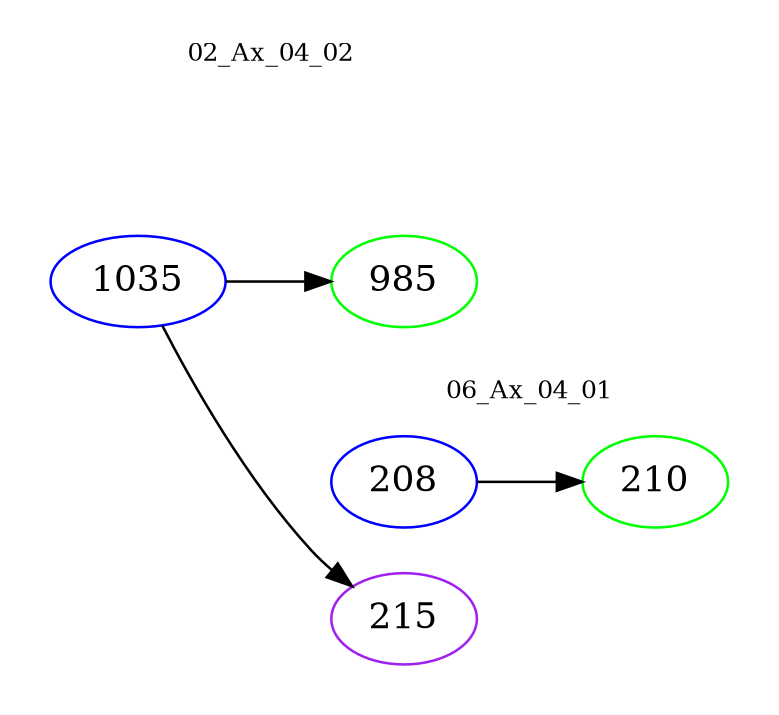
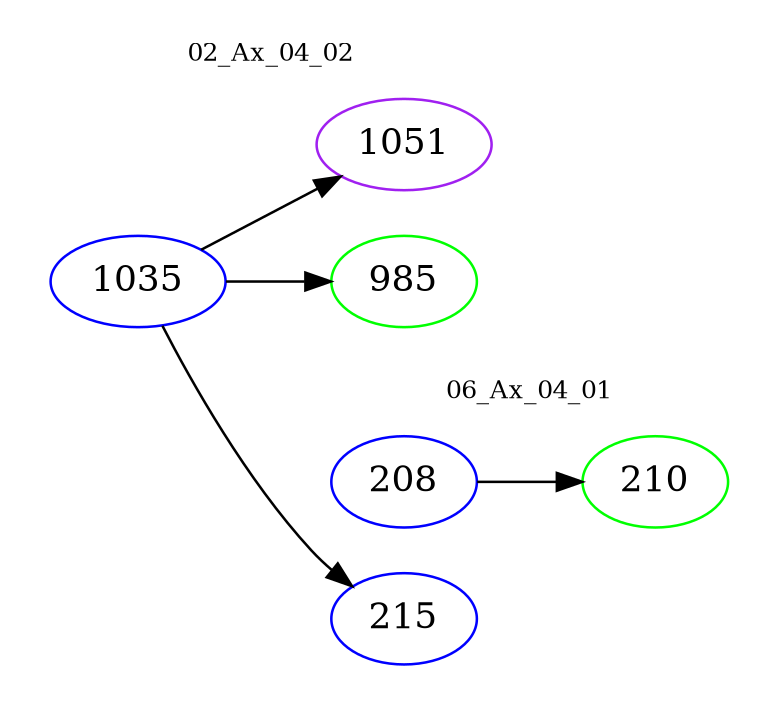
none -> (404, 145)
(404, 619) -> (404, 619)
